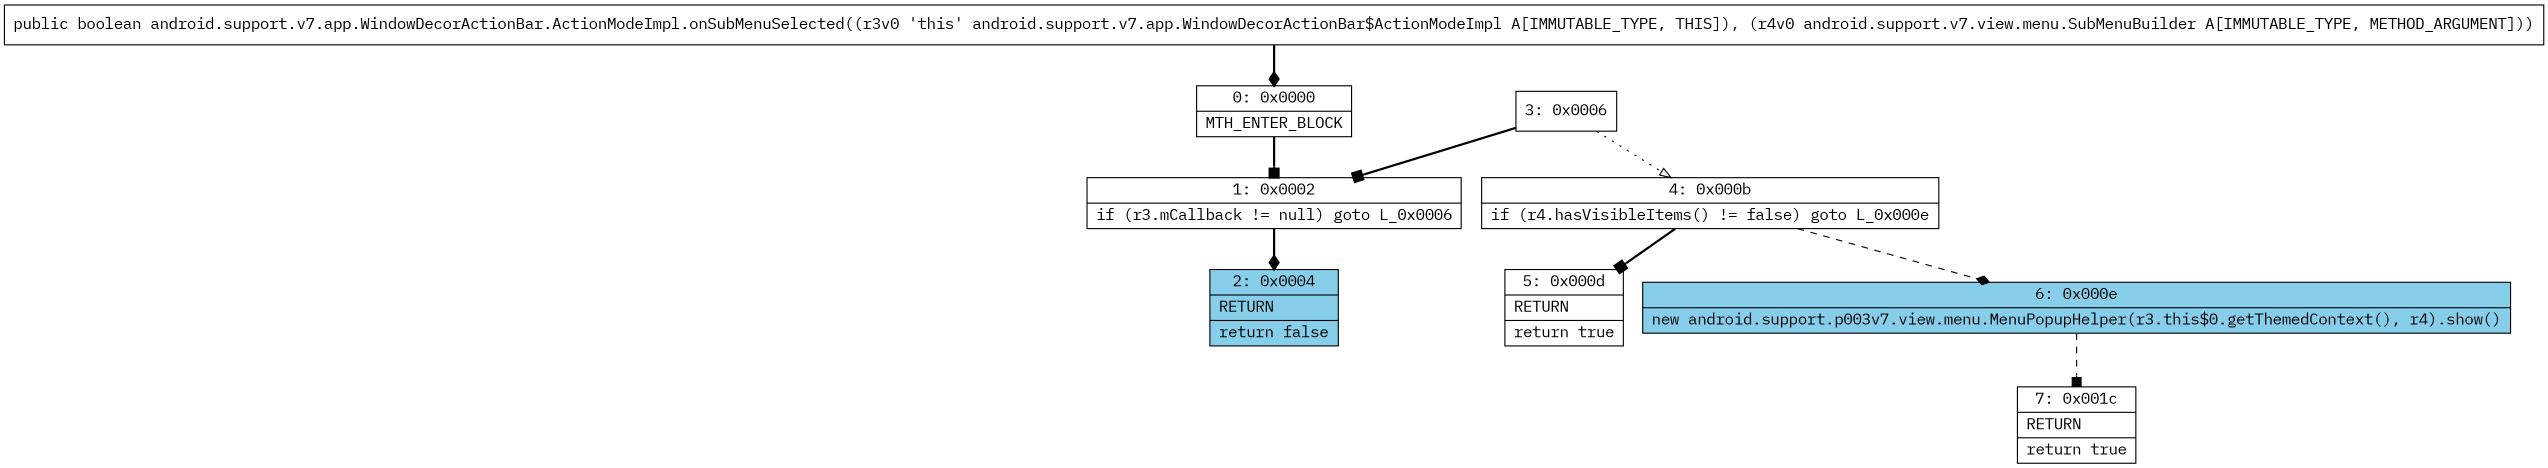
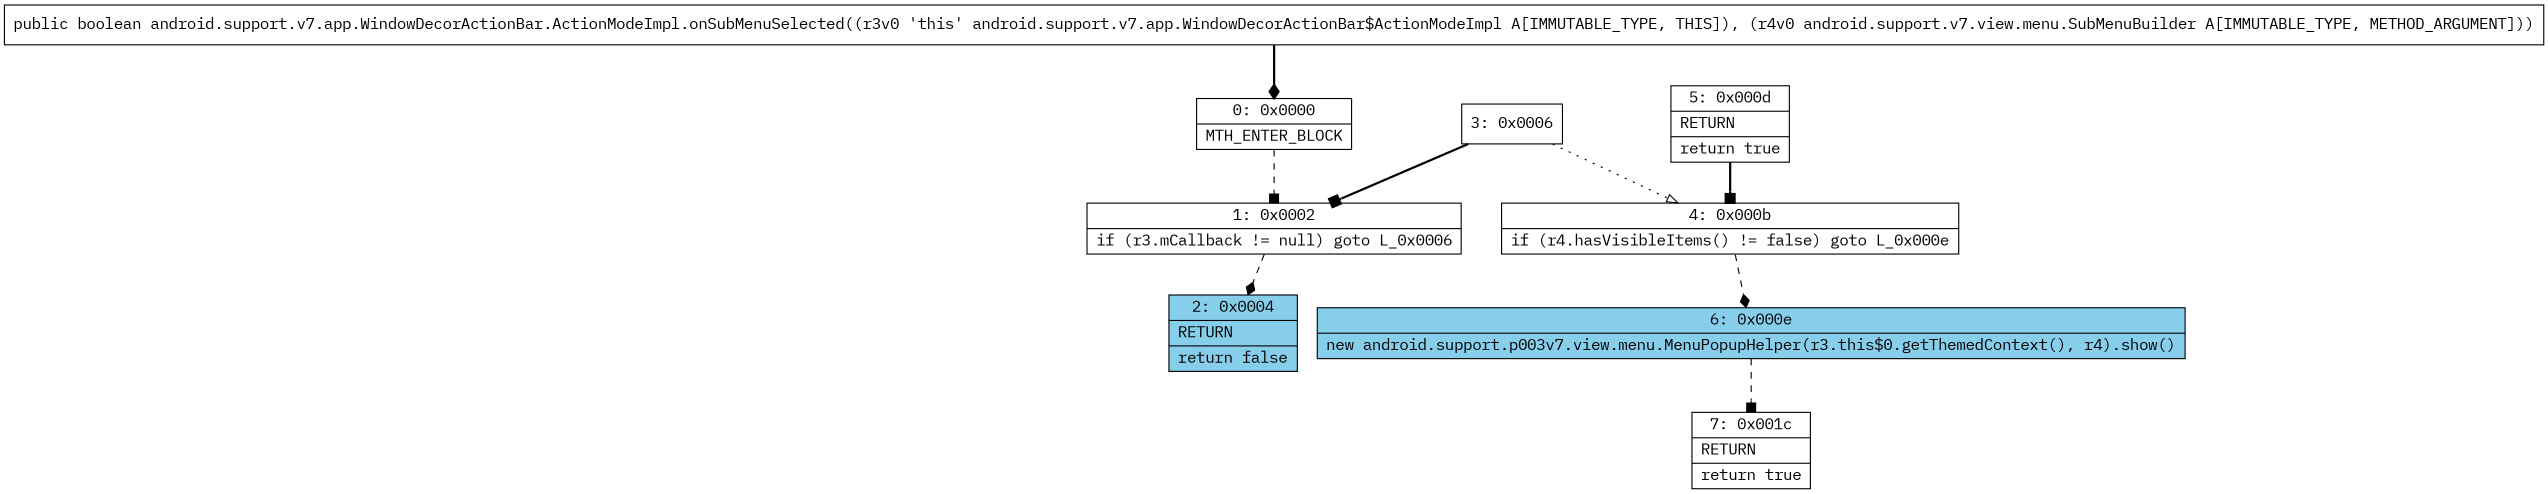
(1274, 152) -> (1274, 171)
(1274, 242) -> (1259, 268)
(1651, 246) -> (1730, 177)
